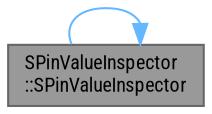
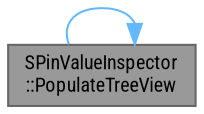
(106, 75) -> (102, 75)
